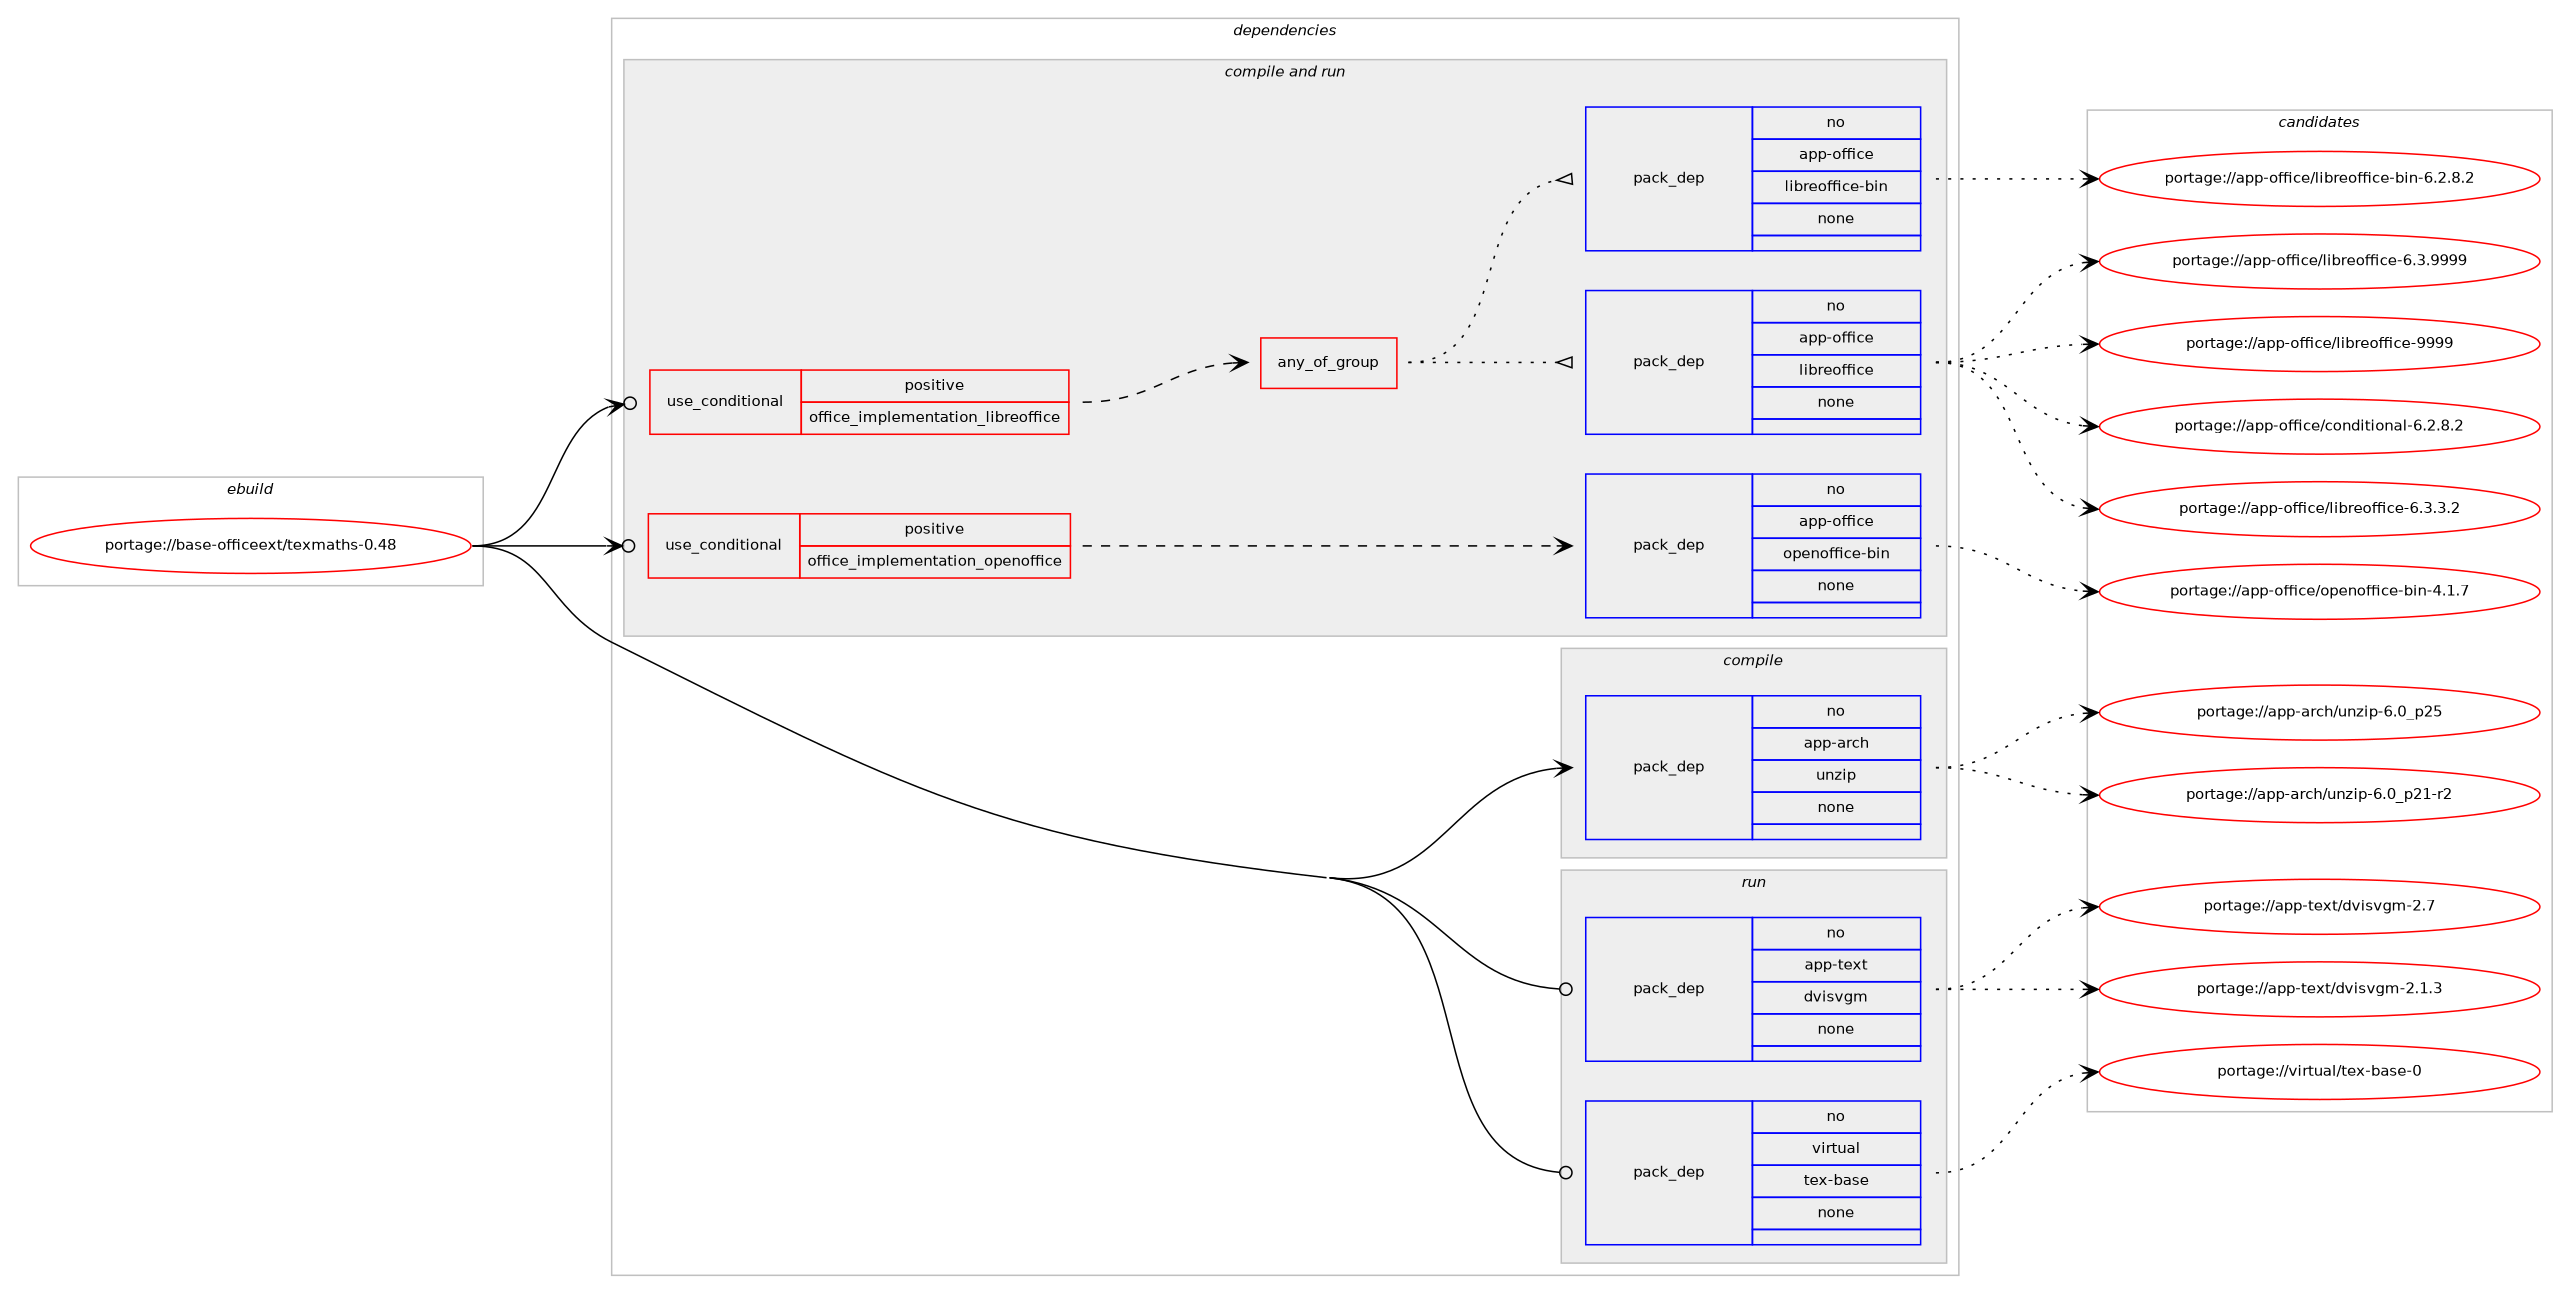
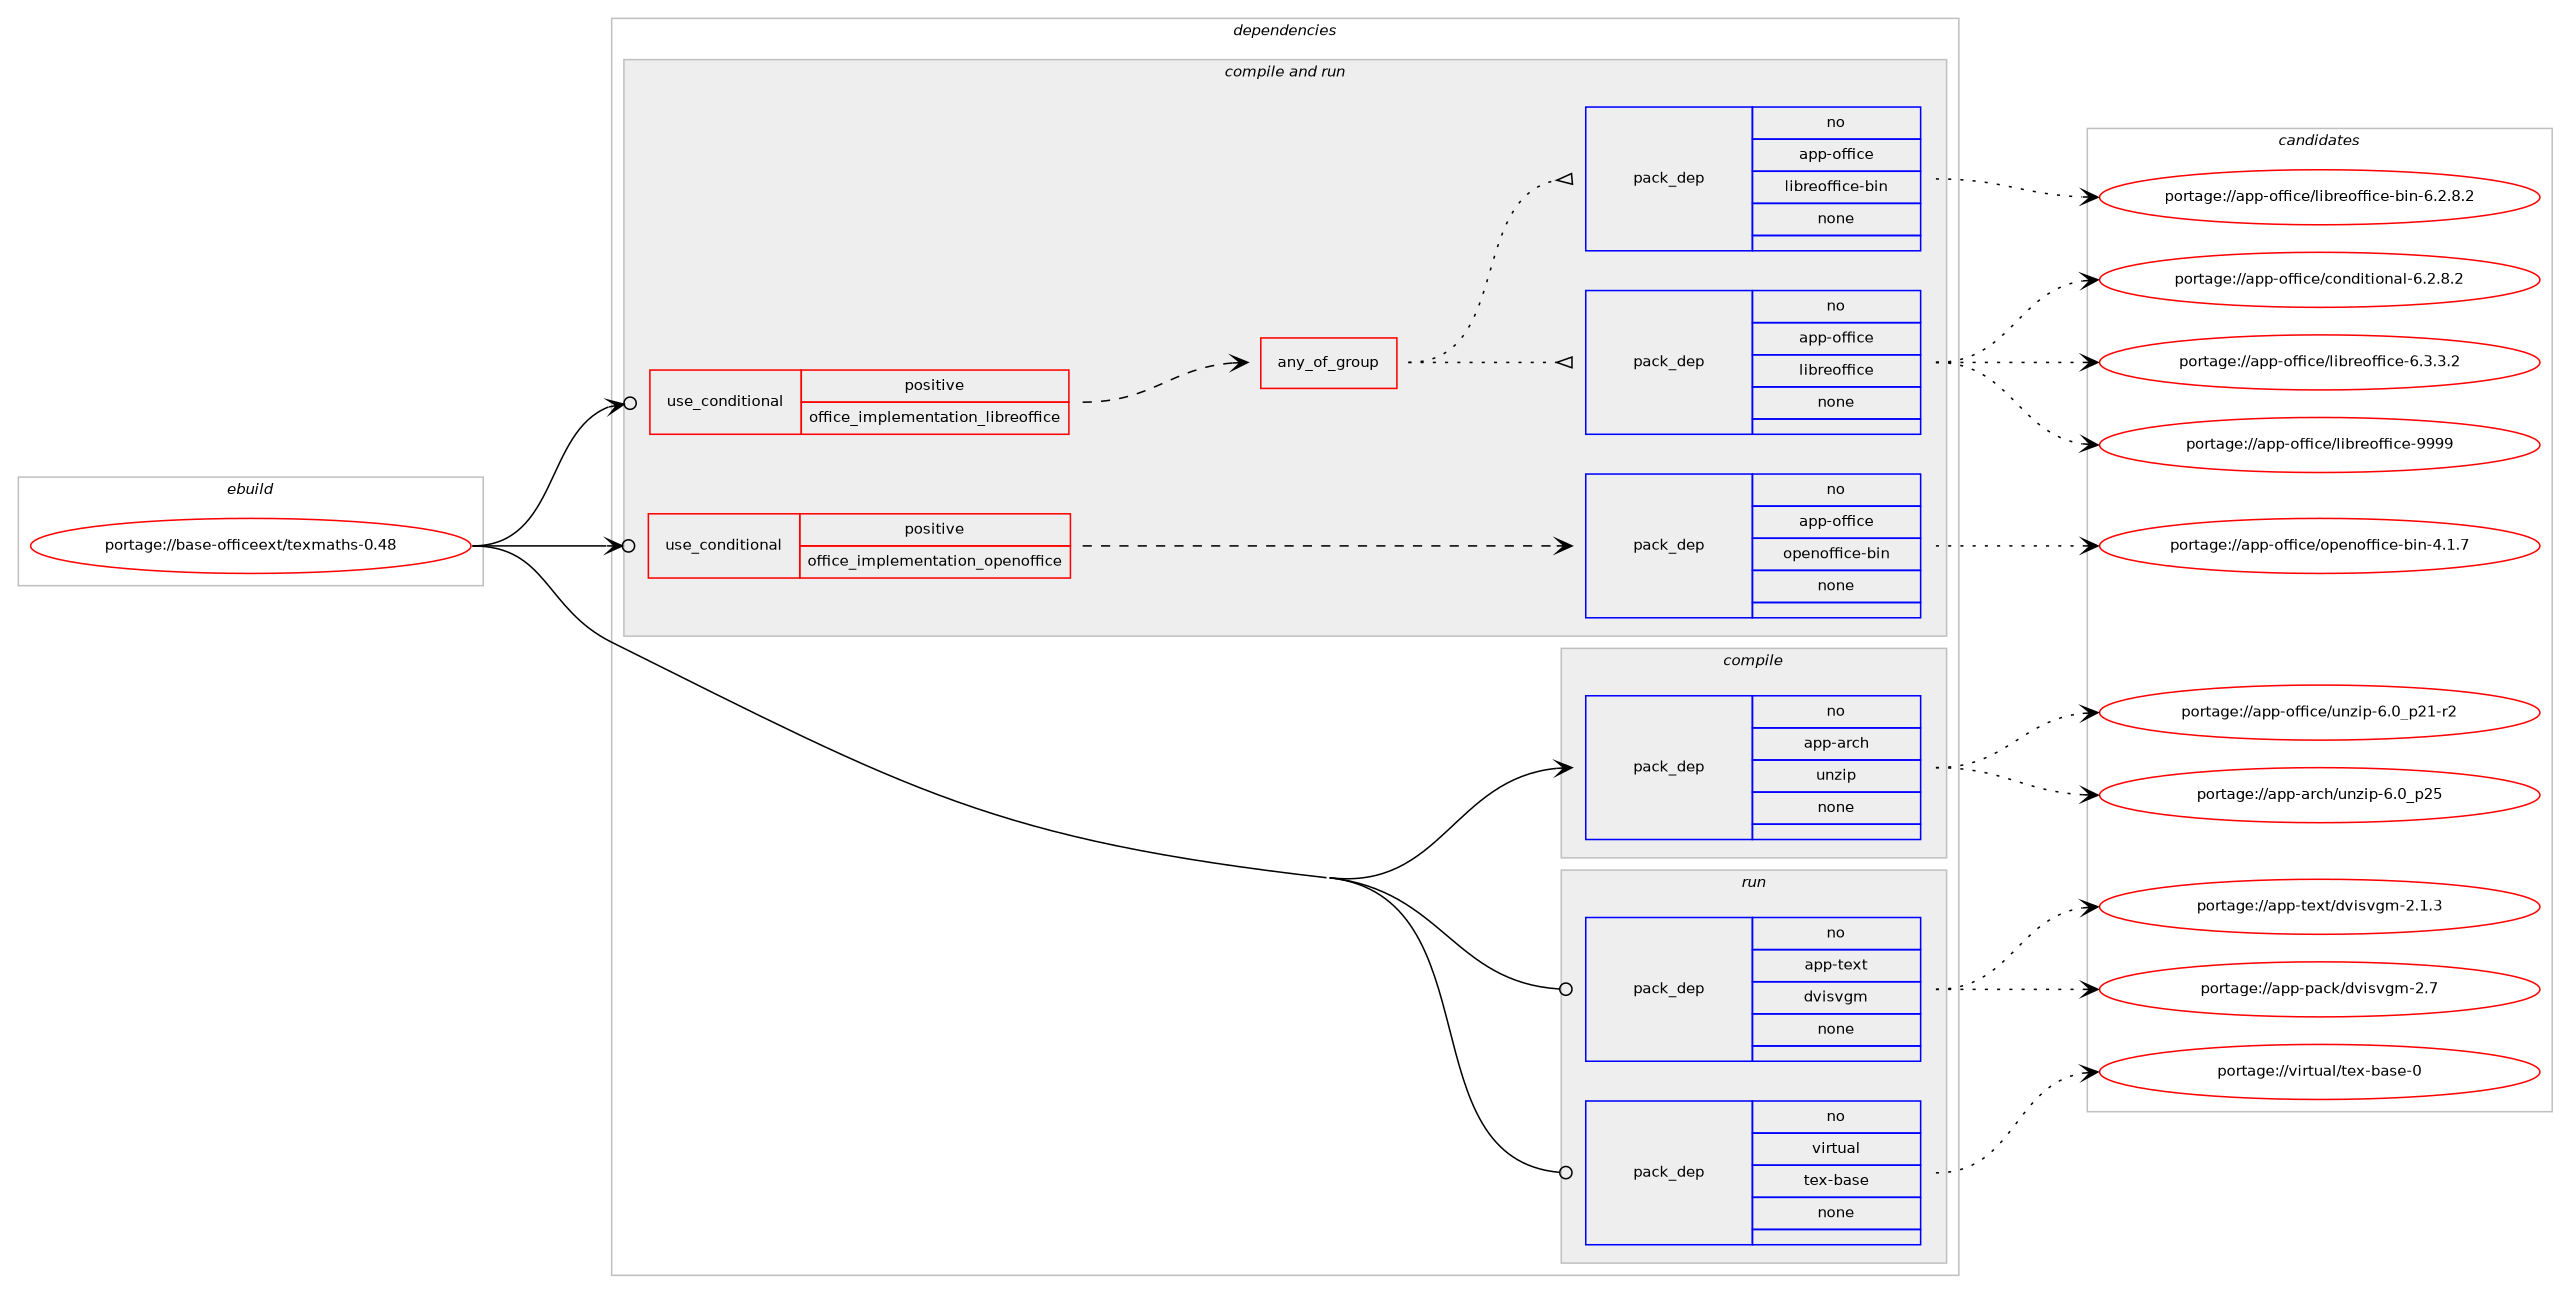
(2320, 261) -> none
(2320, 795) -> (2320, 713)
(2320, 907) -> (2320, 989)
